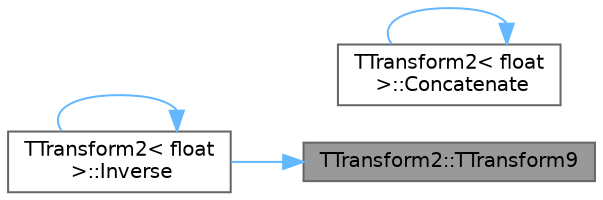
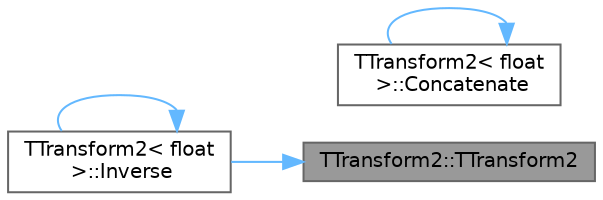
(449, 162) -> (449, 162)
